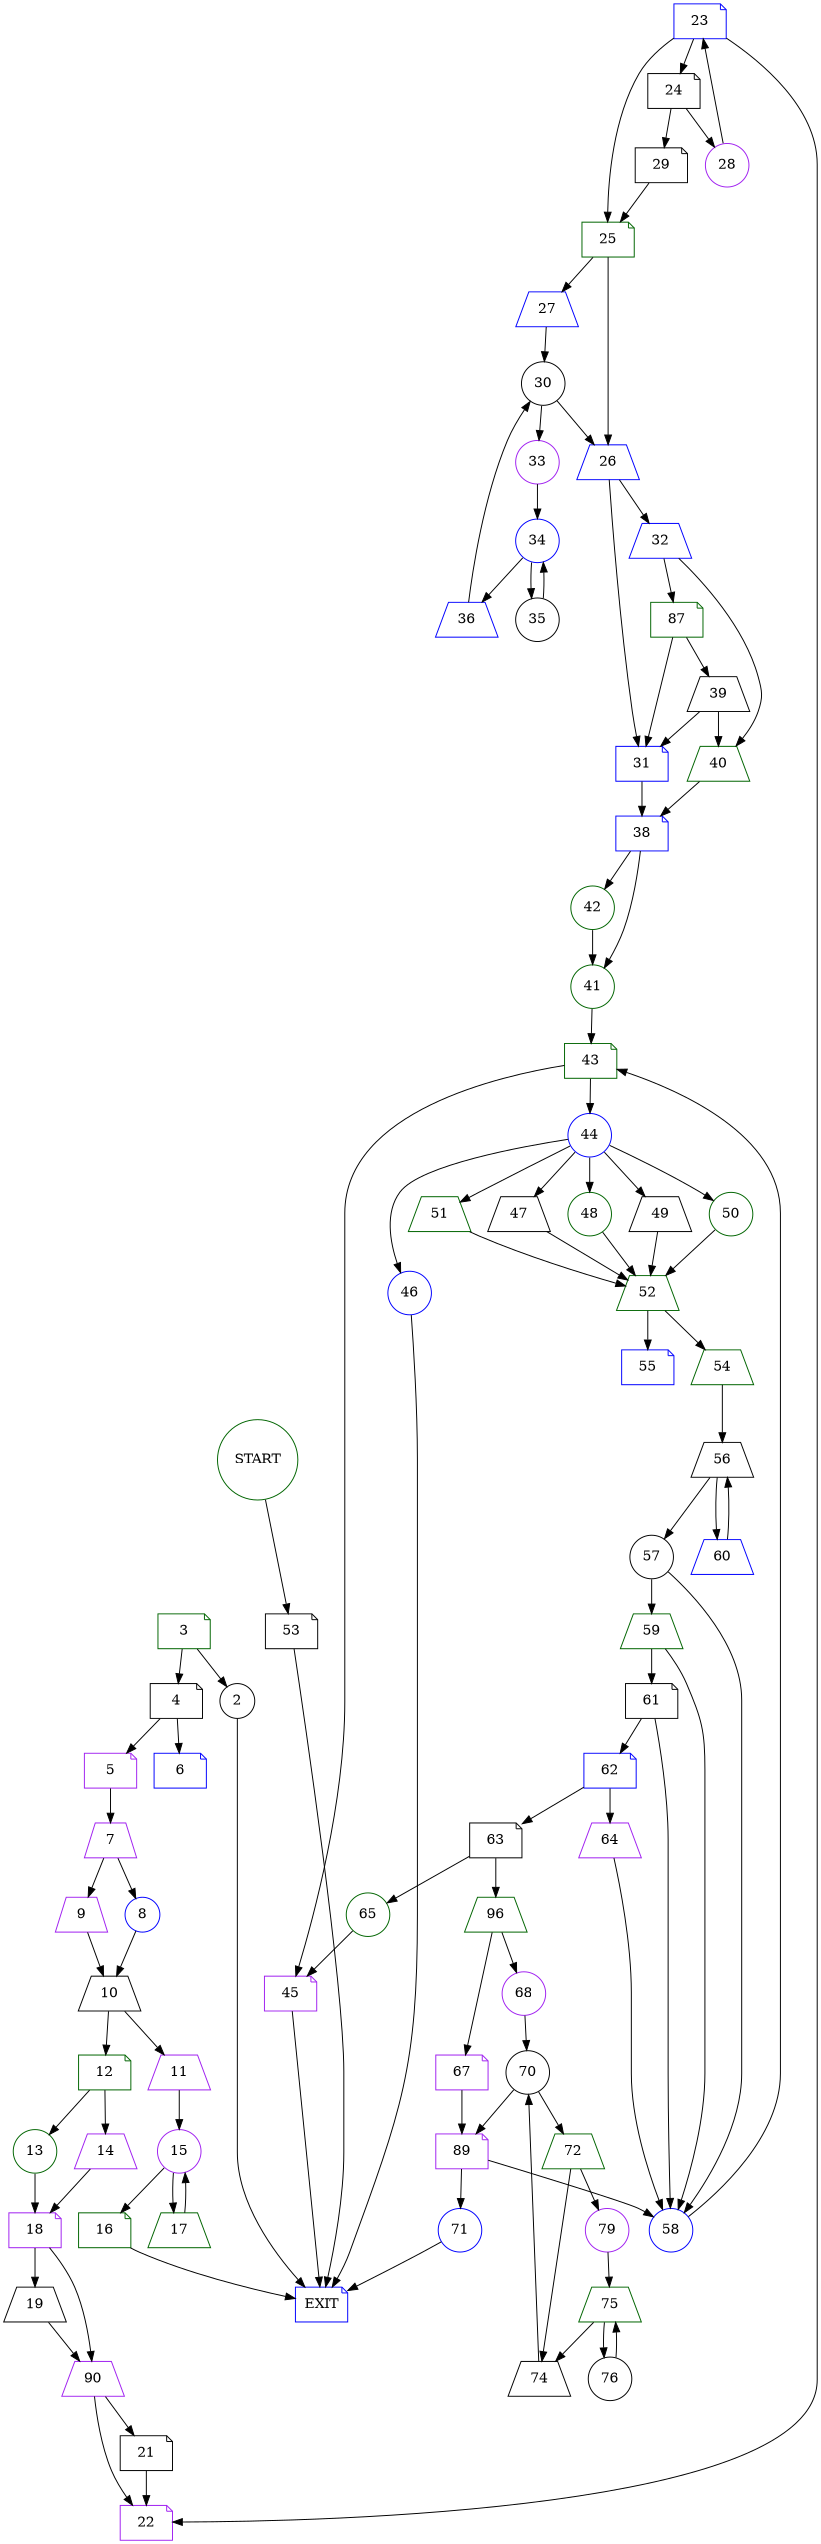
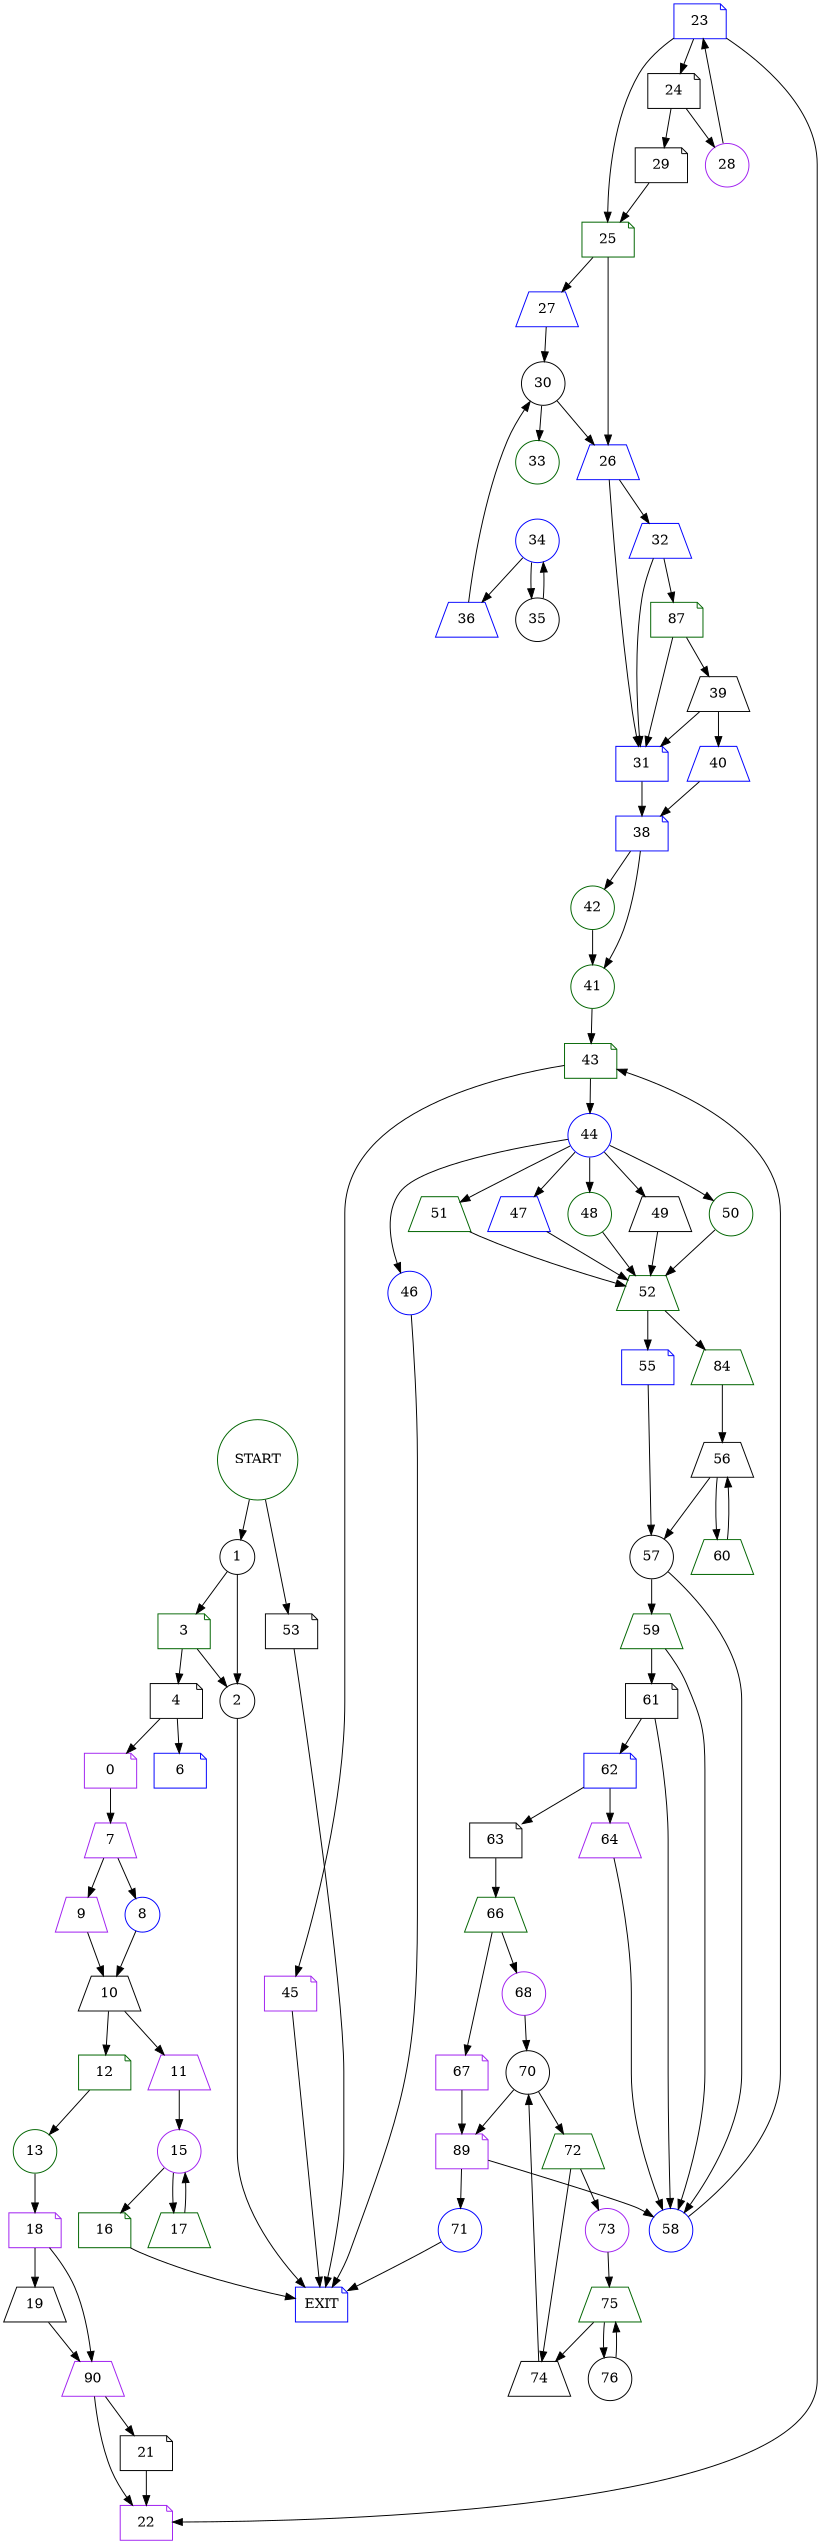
(537, 462) -> (537, 462)
(537, 497) -> none
(744, 641) -> (637, 647)
(718, 764) -> (718, 764)
(519, 1214) -> (519, 1214)
(722, 1367) -> (722, 1367)
none -> (650, 1455)
none -> (237, 1557)
(722, 1557) -> (722, 1557)
(111, 1771) -> (111, 1771)
(368, 1915) -> none
(496, 1915) -> (496, 1915)
(106, 2151) -> none
(607, 2230) -> (607, 2230)
